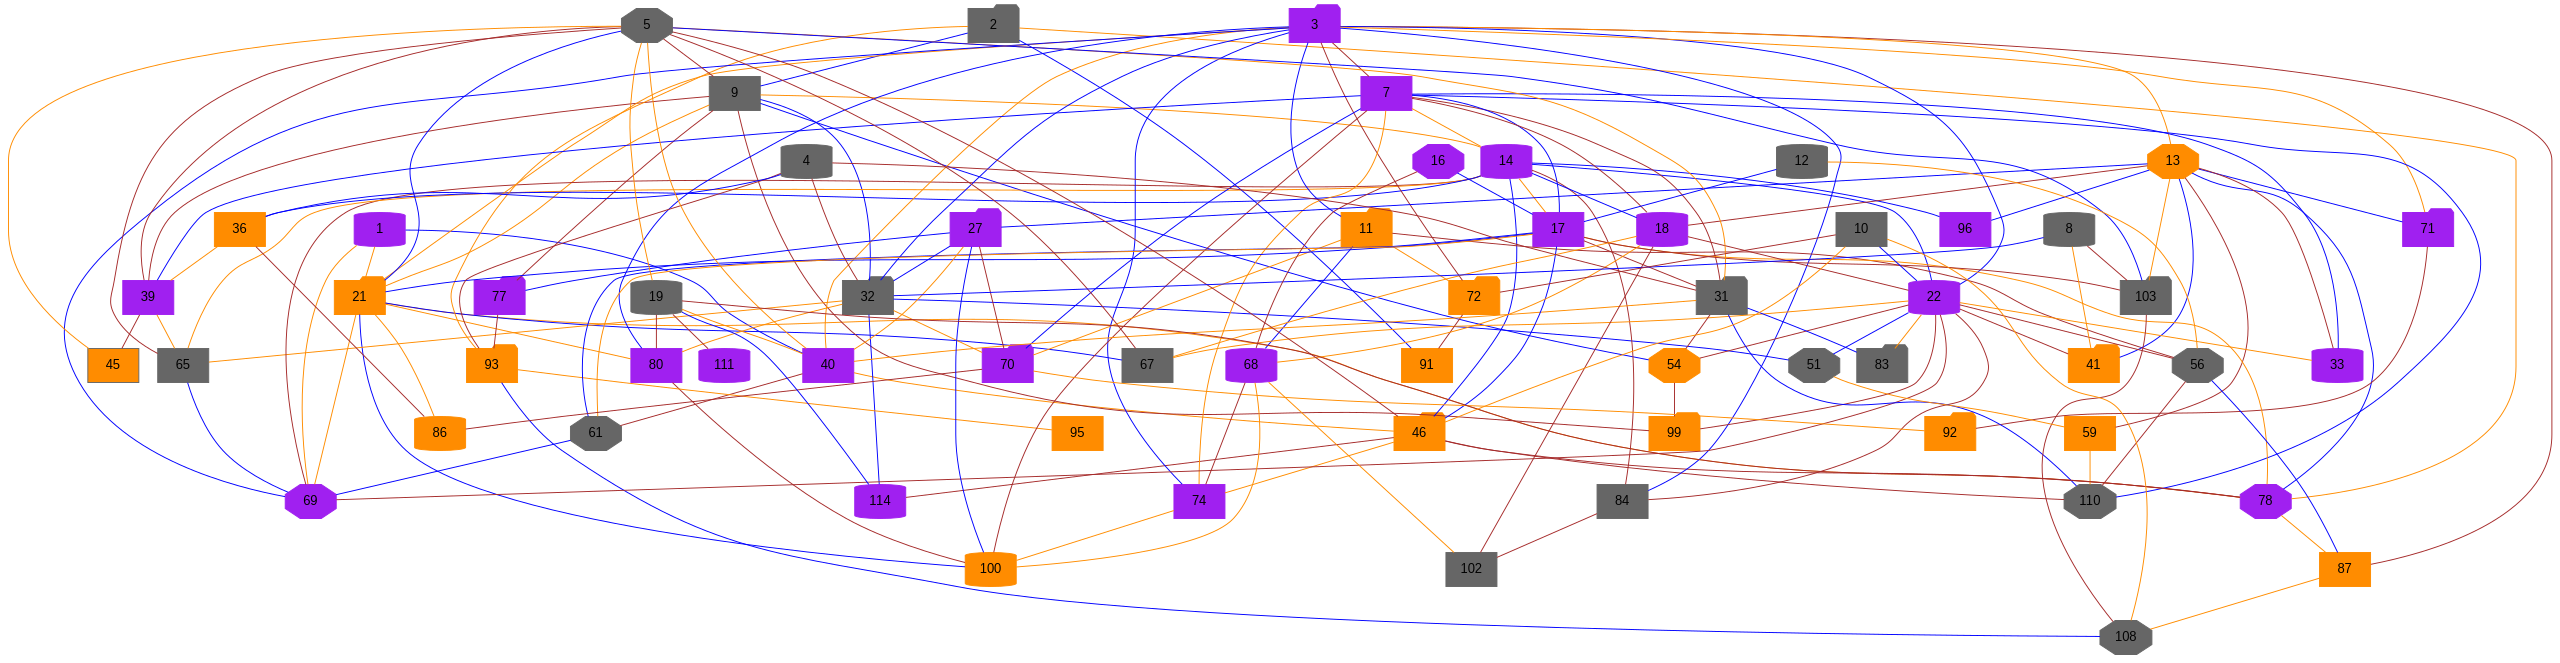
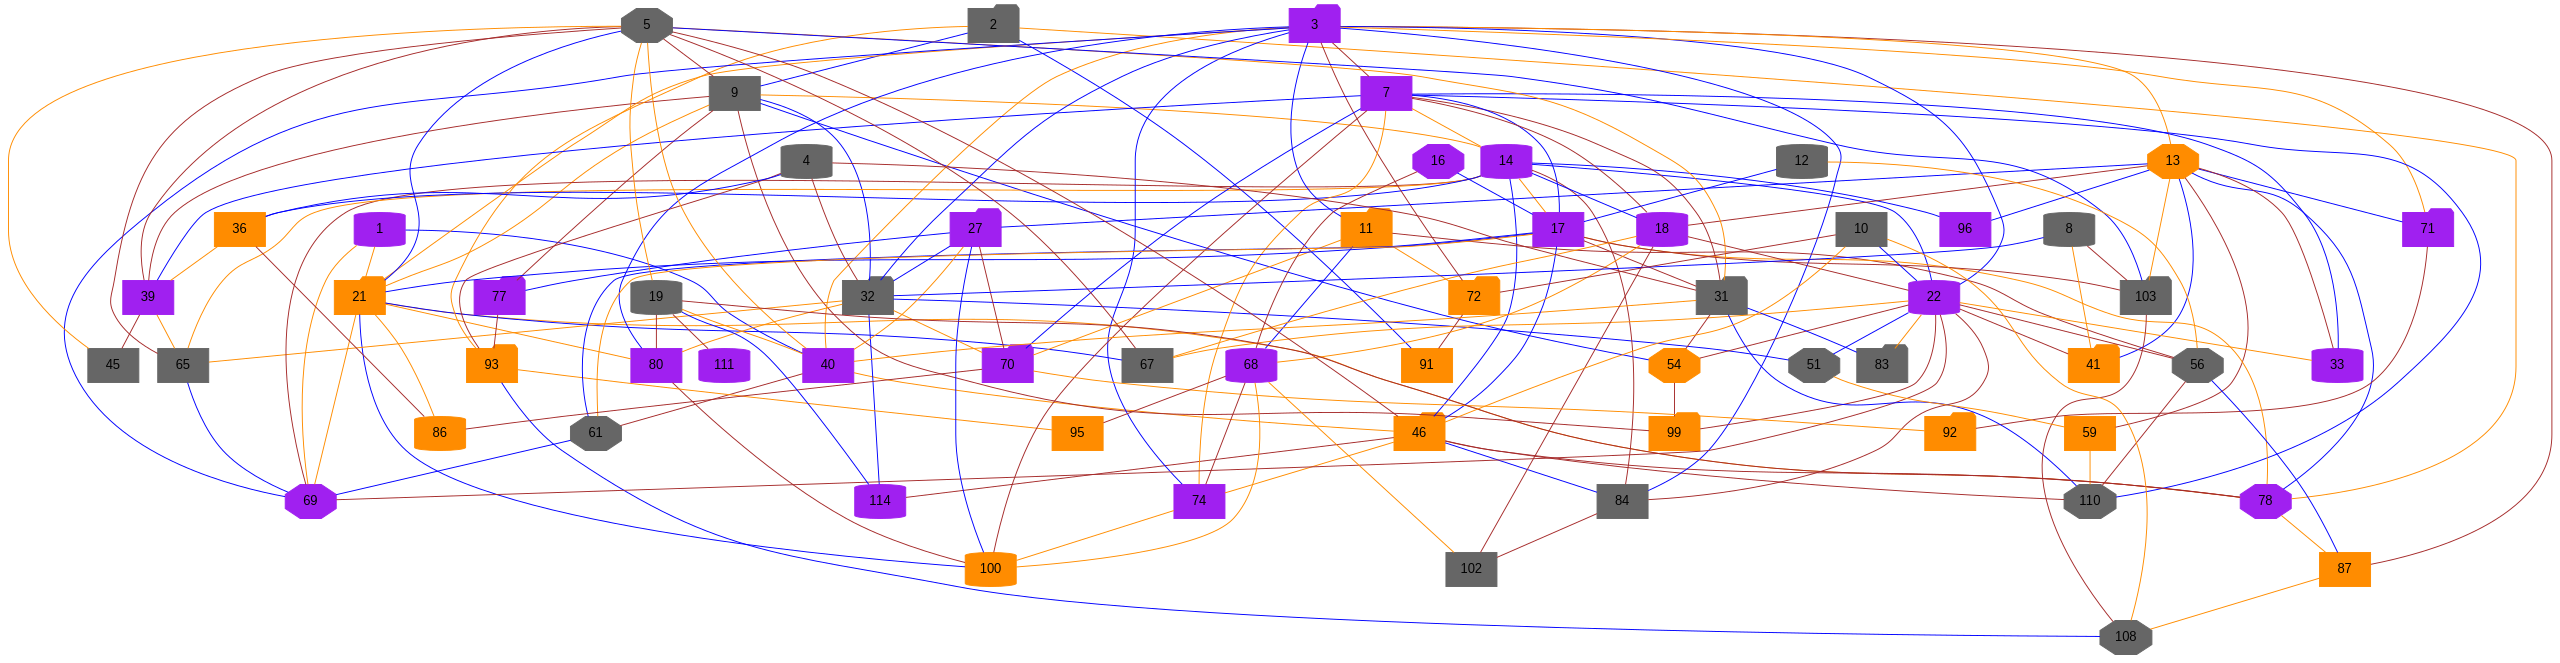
(113, 366) -> (113, 366)
none -> (1165, 399)
none -> (1521, 468)
